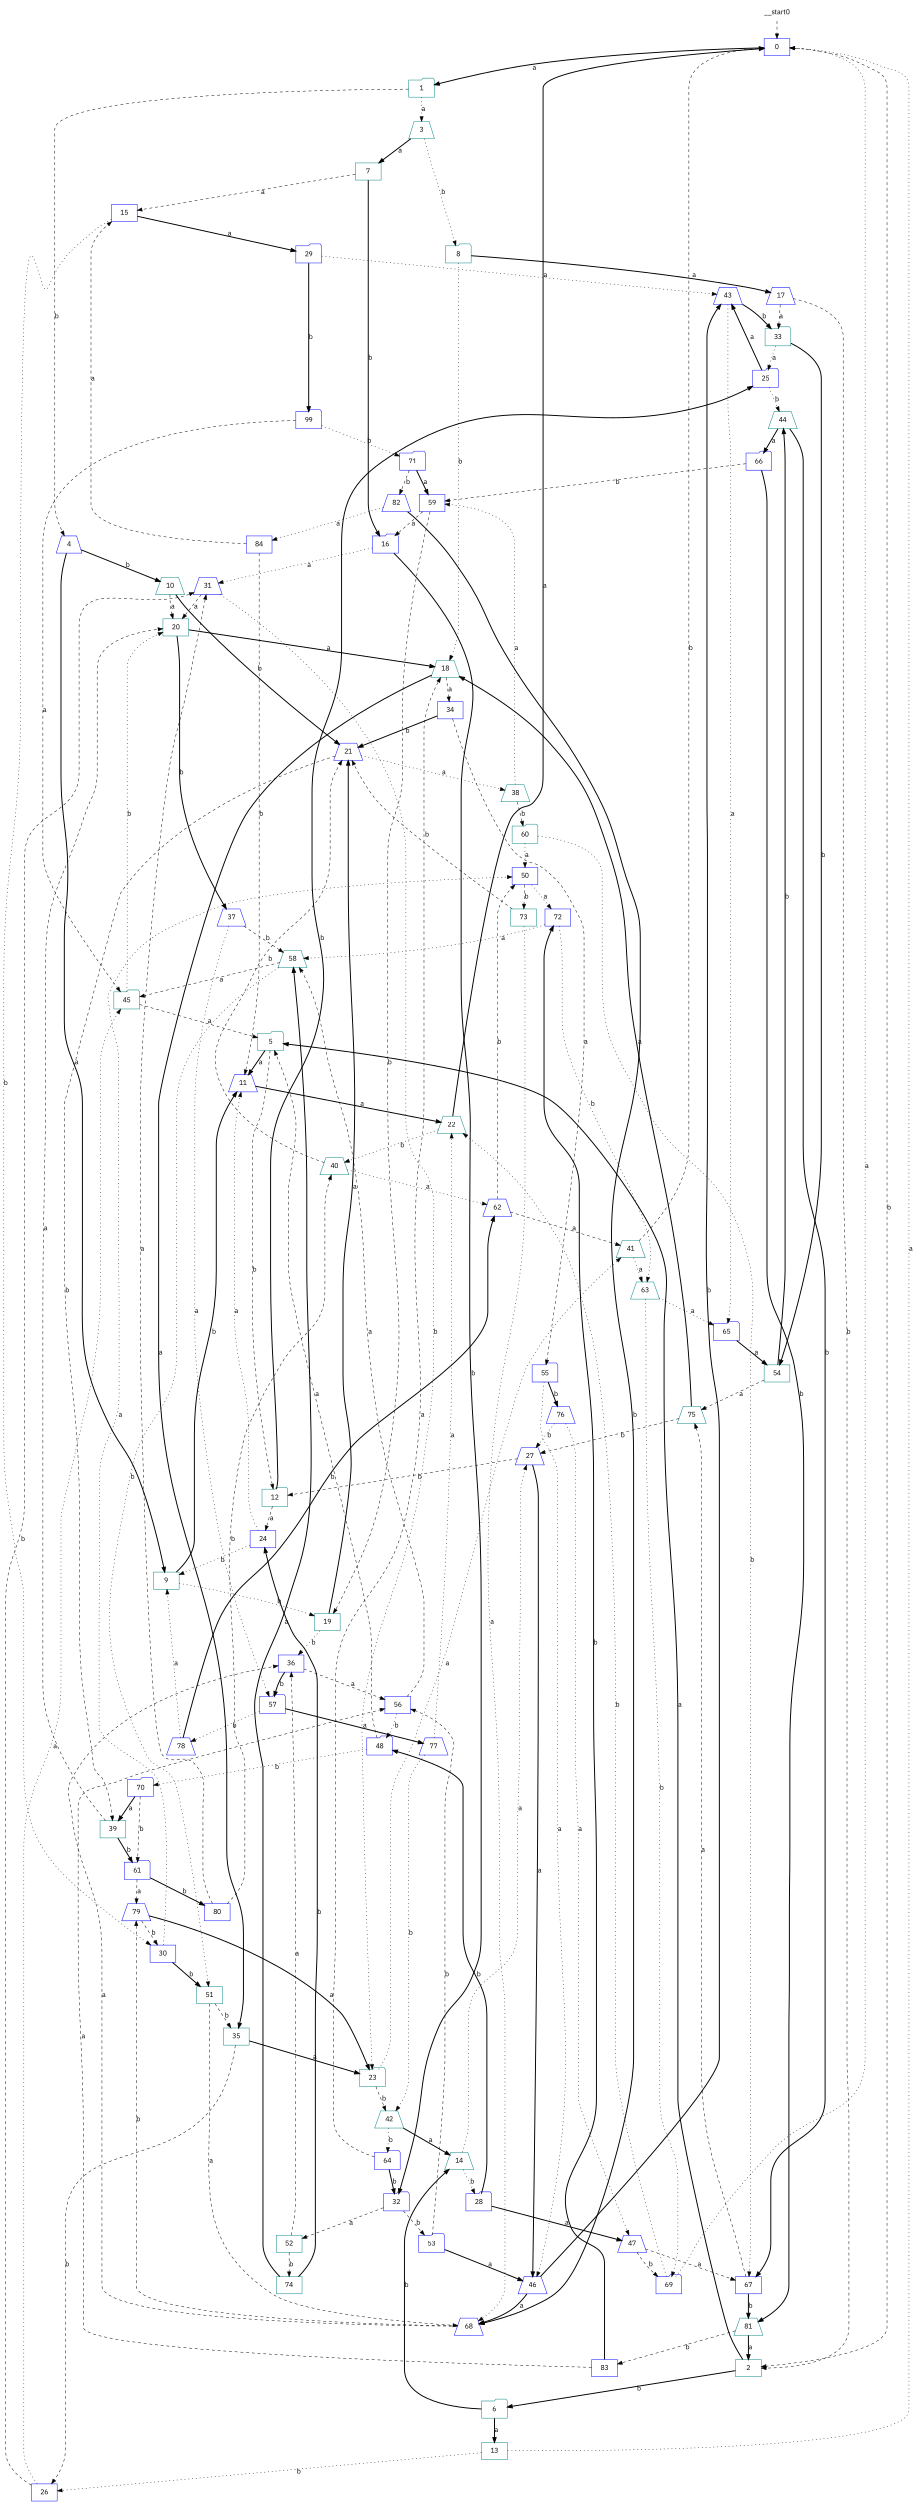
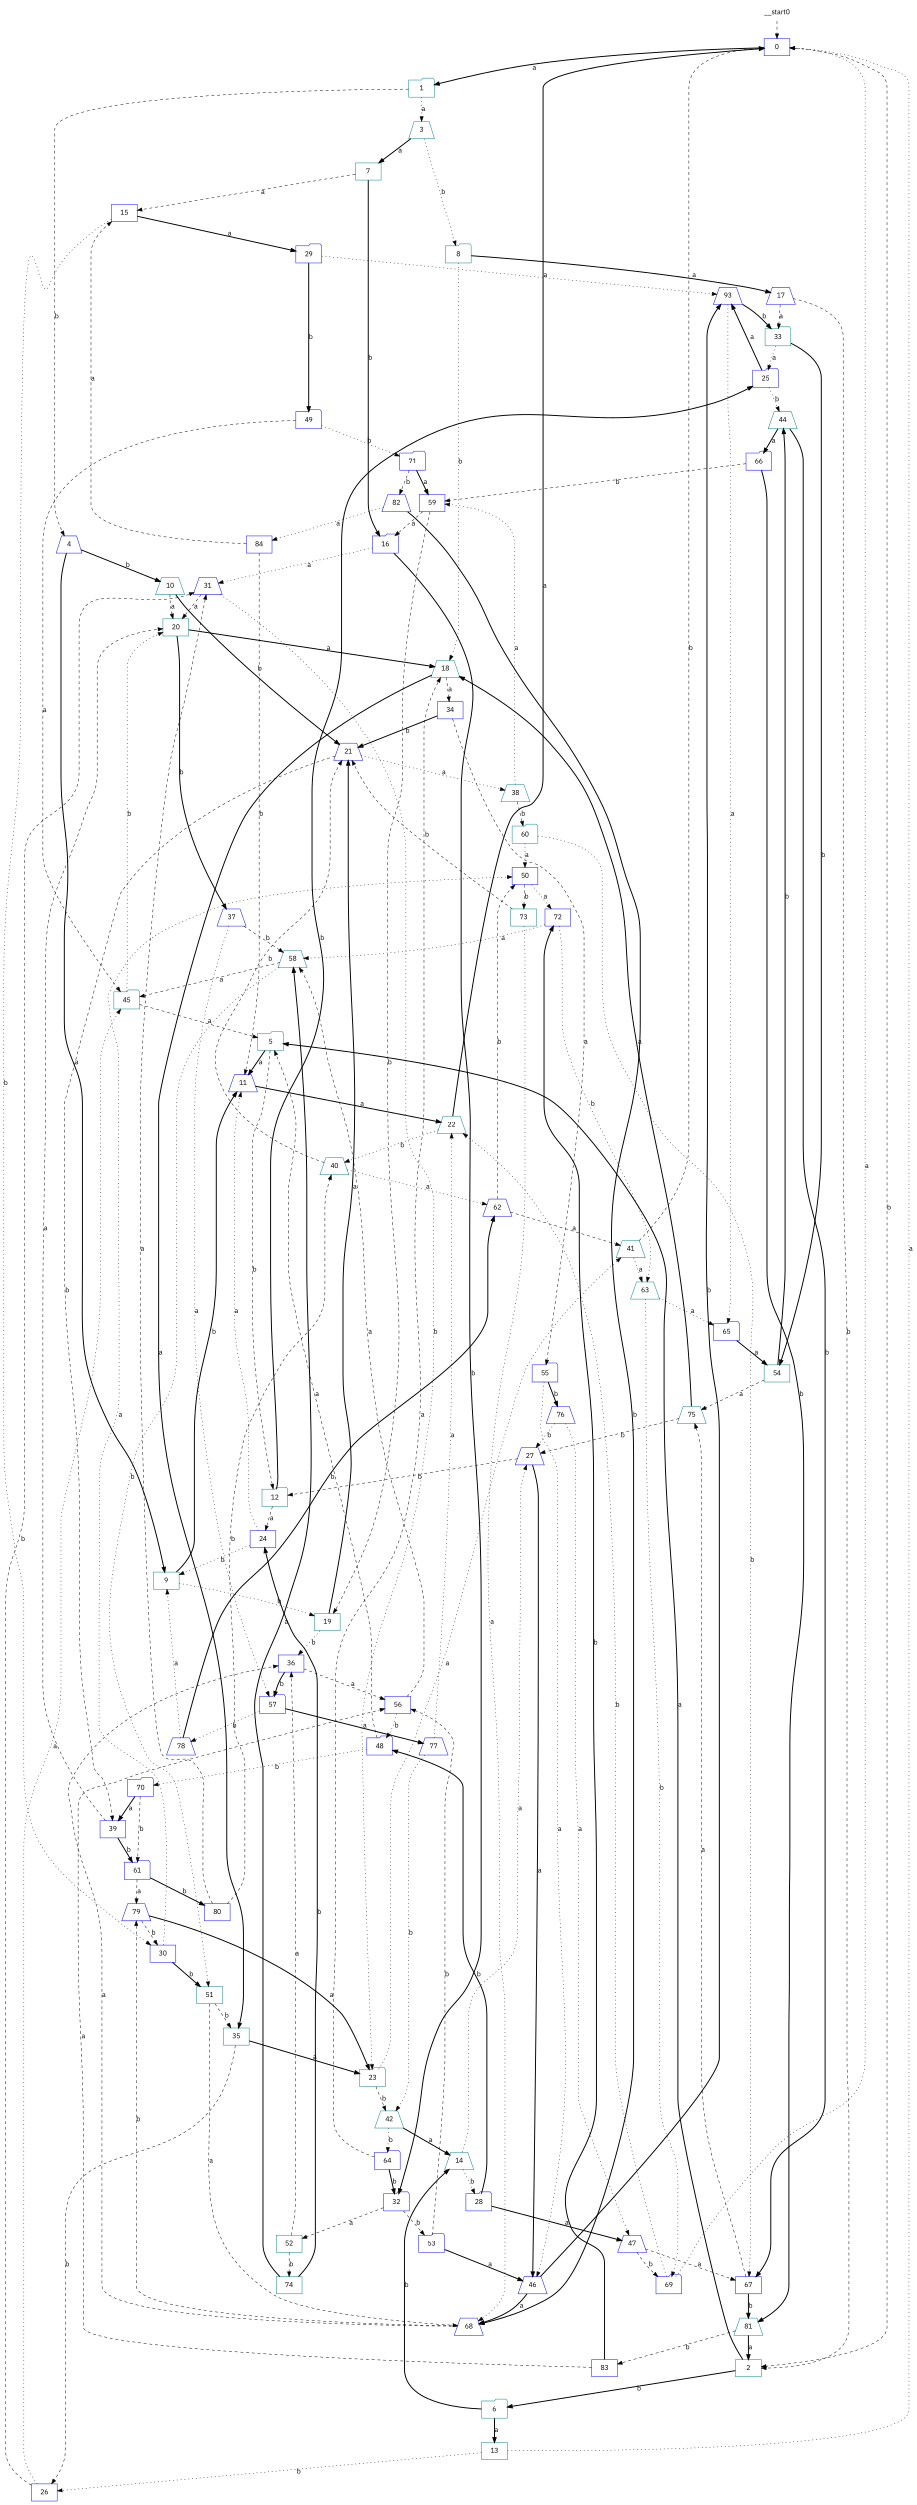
(728, 296) -> (728, 296)
(309, 420) -> (309, 420)
(113, 1829) -> (113, 1829)
